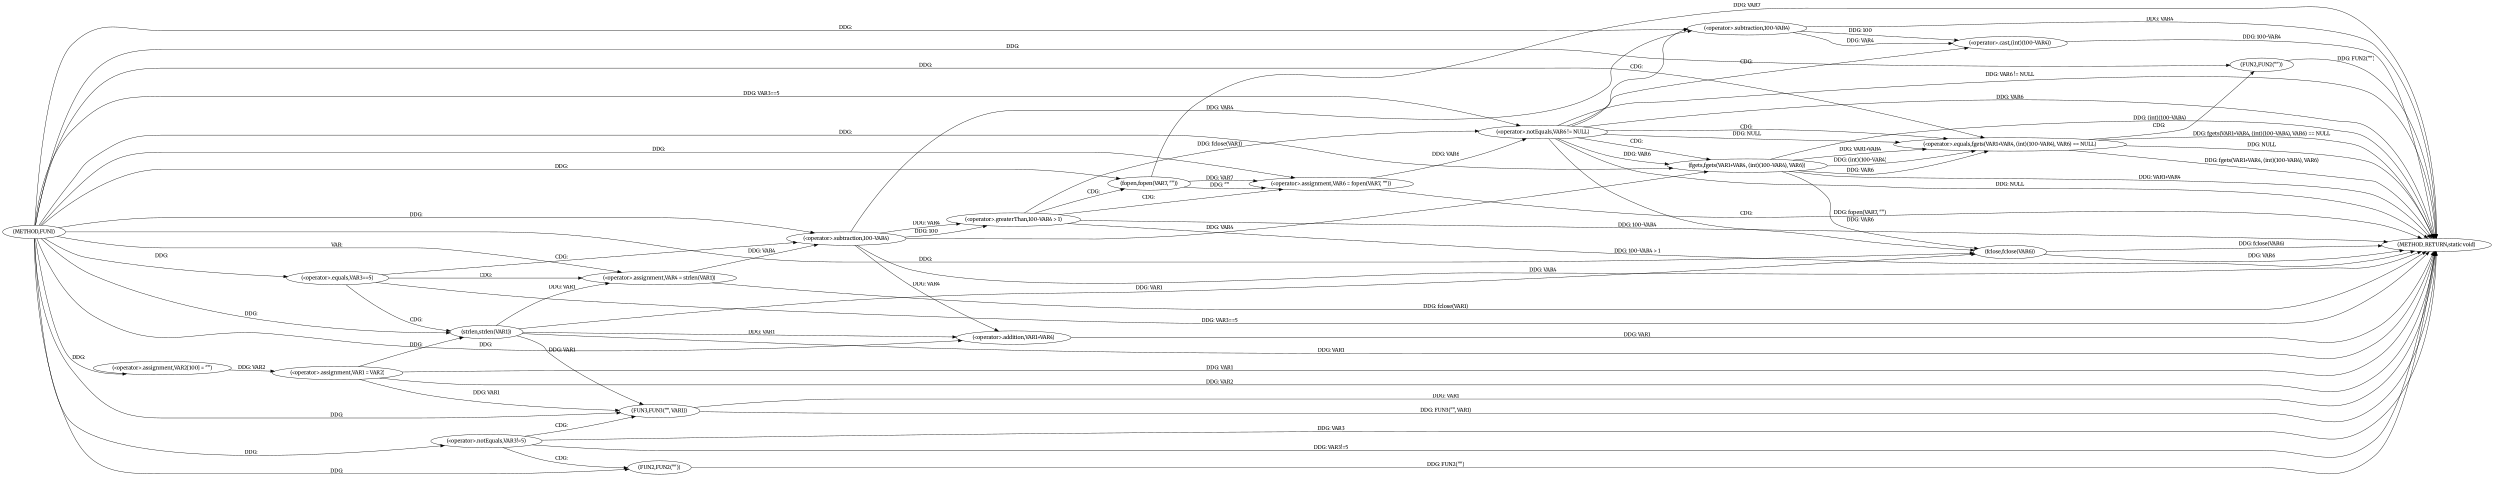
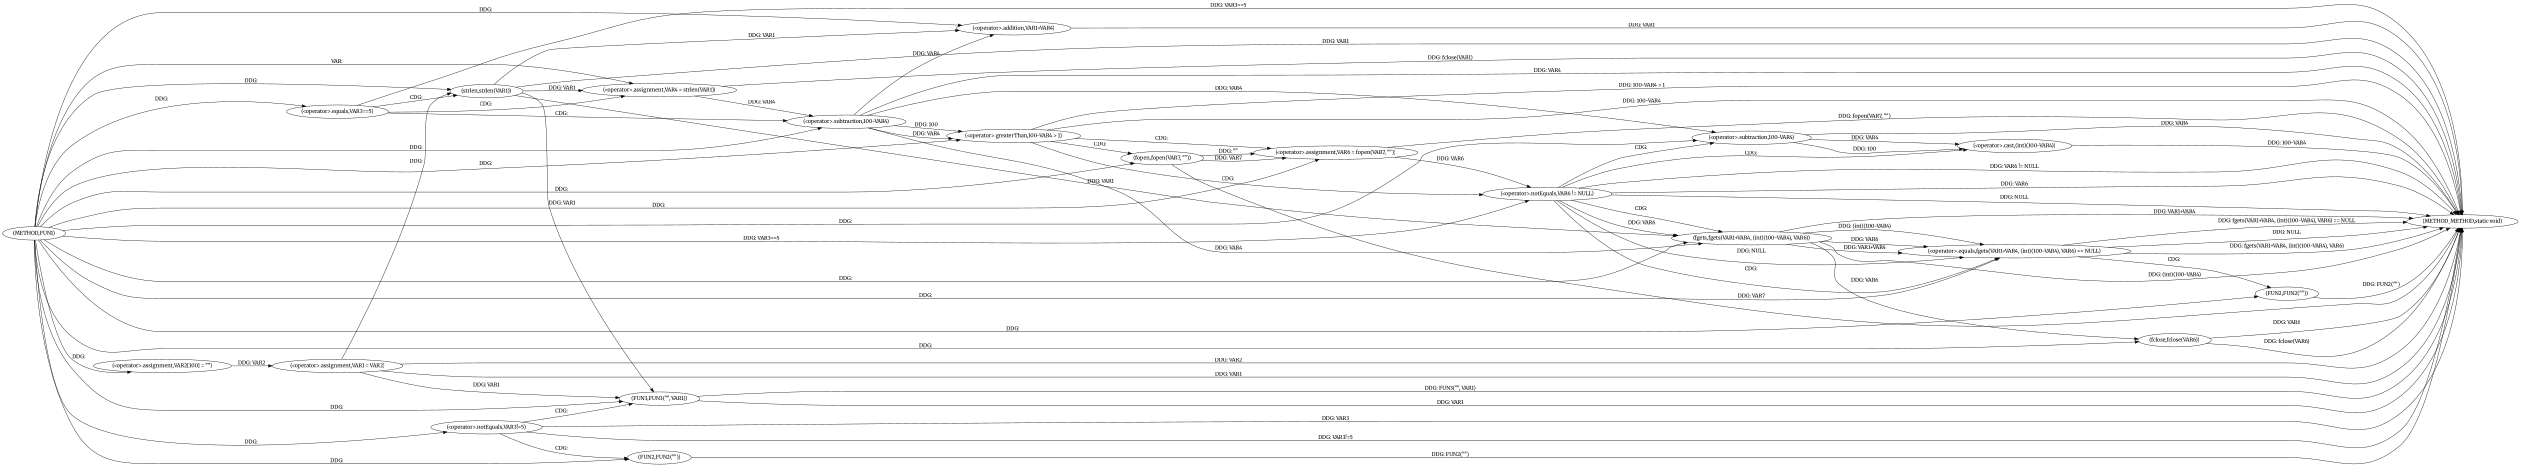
(1220, 144) -> (1229, 179)
none -> (487, 169)
(1714, 226) -> none
(2437, 245) -> (2462, 221)
(1245, 289) -> (1092, 184)
